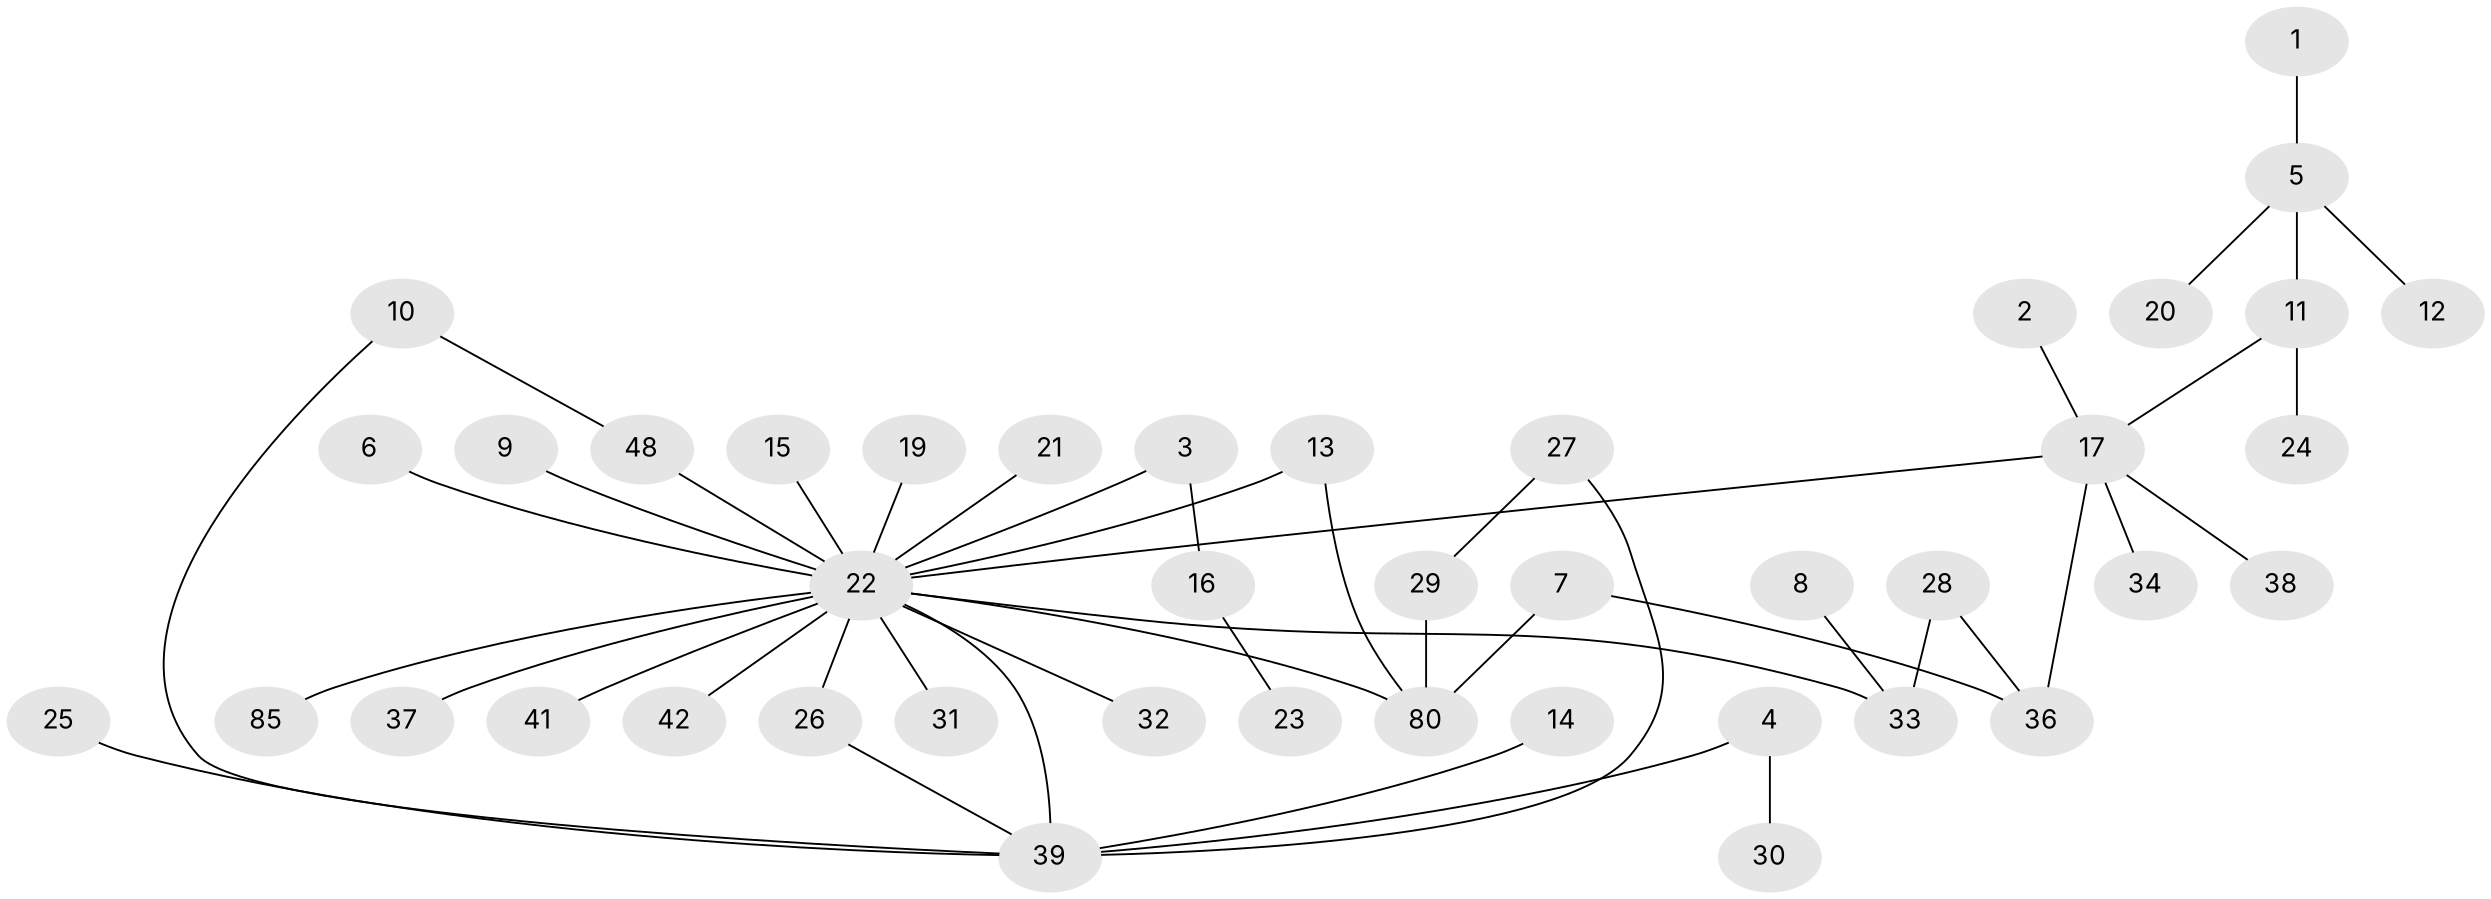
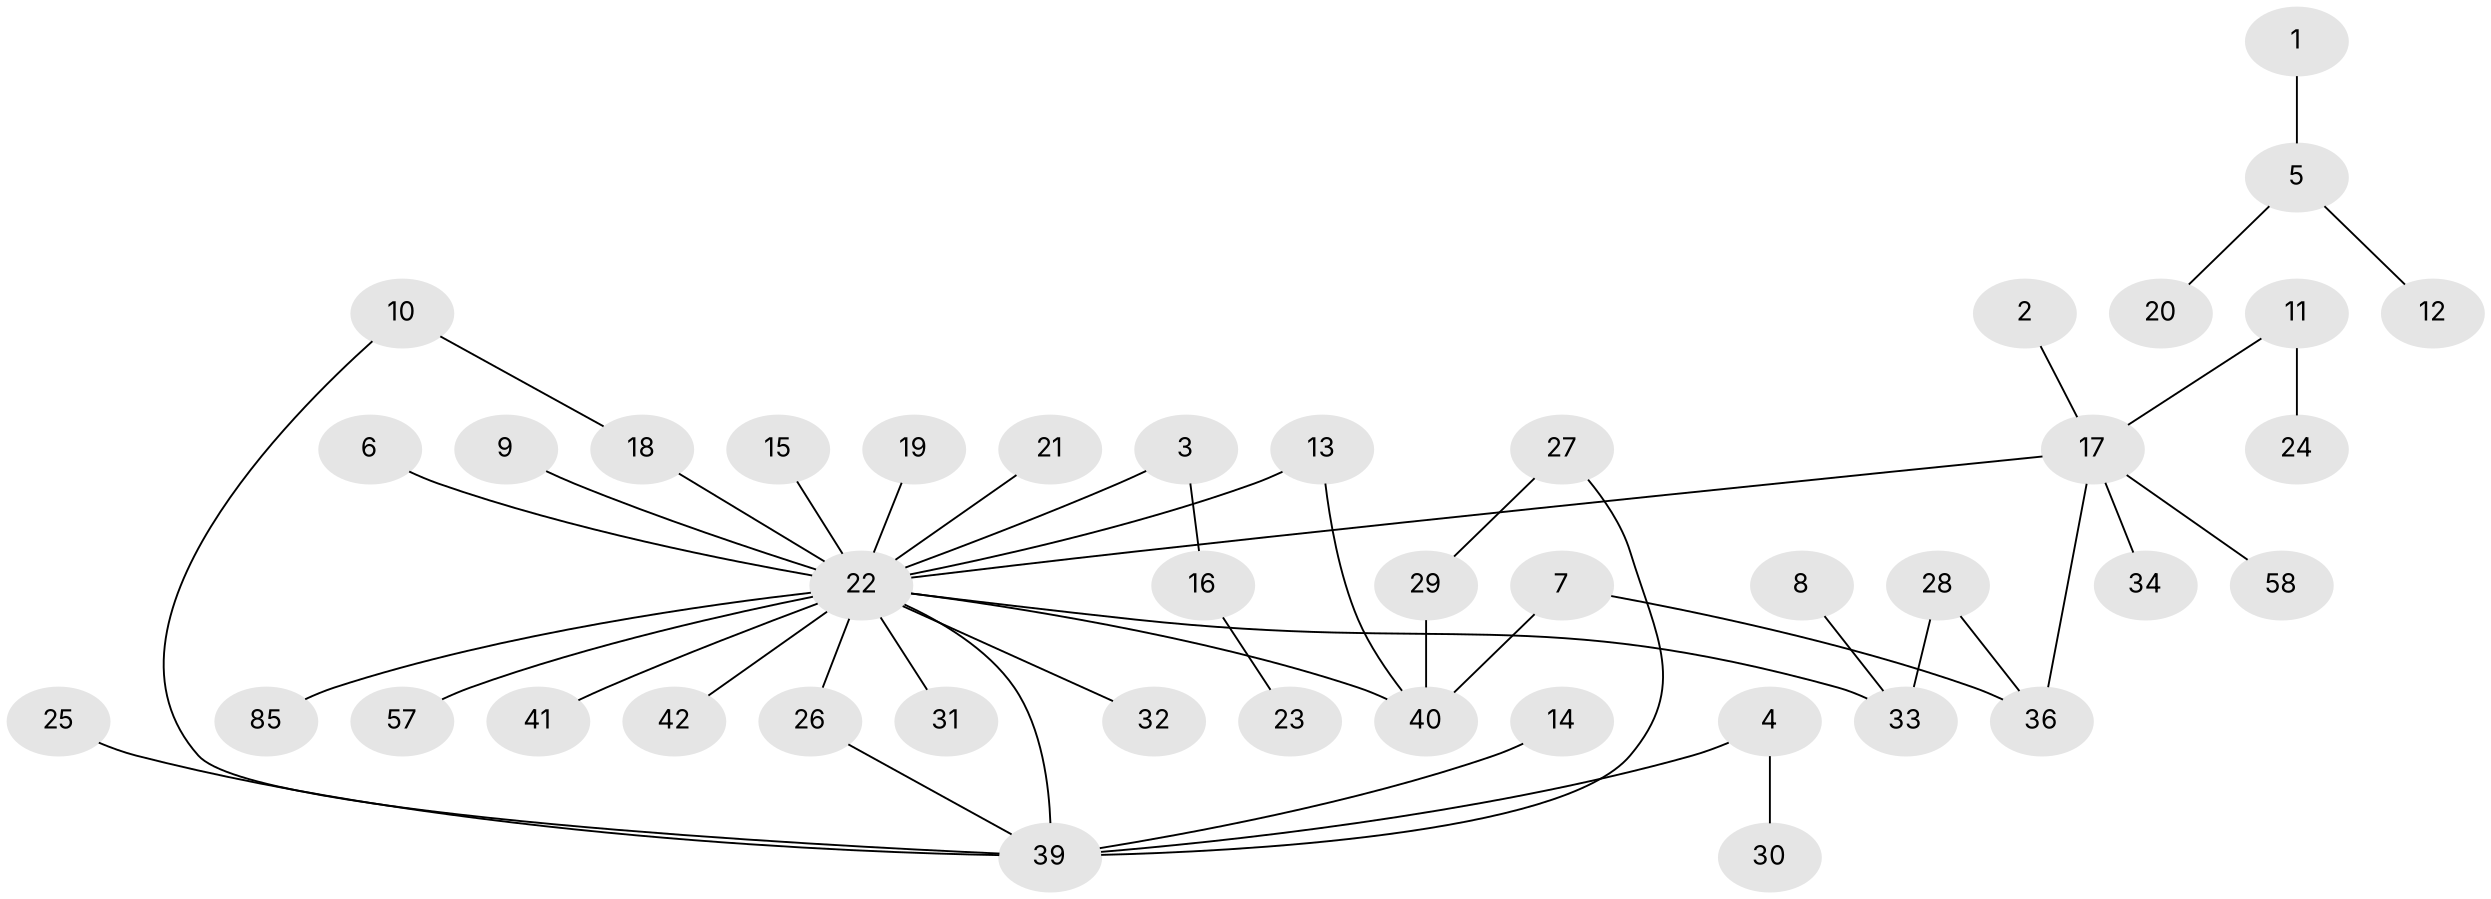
(2297, 246) -> none
(642, 450) -> (642, 450)
(2282, 586) -> (2282, 586)
(402, 722) -> (402, 722)
(1426, 722) -> (1426, 722)
